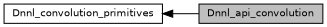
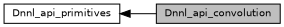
(83, 14) -> (62, 14)
